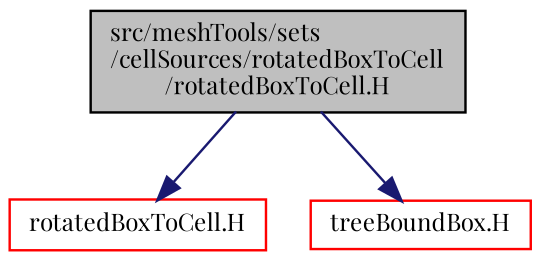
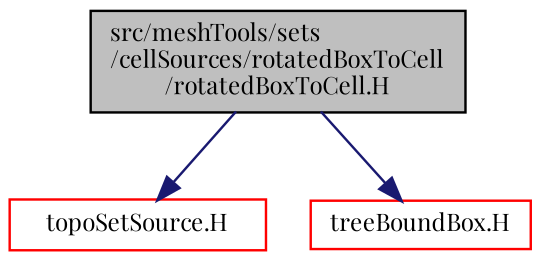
(138, 225) -> (138, 225)
